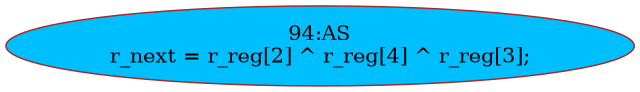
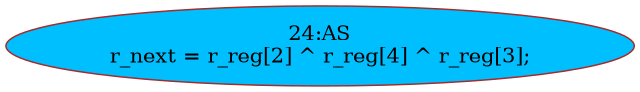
(320, 46) -> (320, 46)
